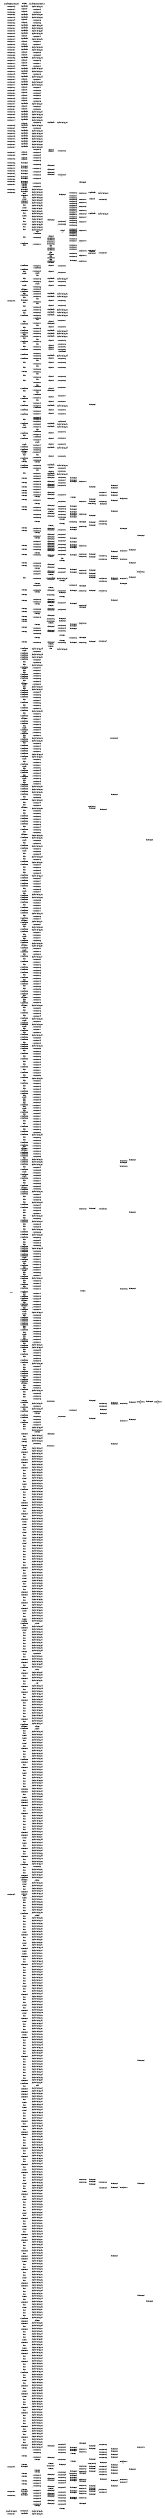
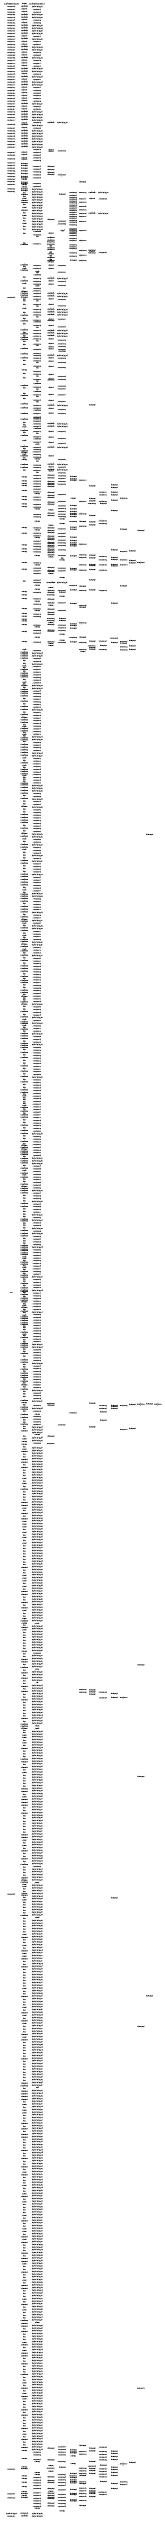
(49, 649) -> (12, 1563)
